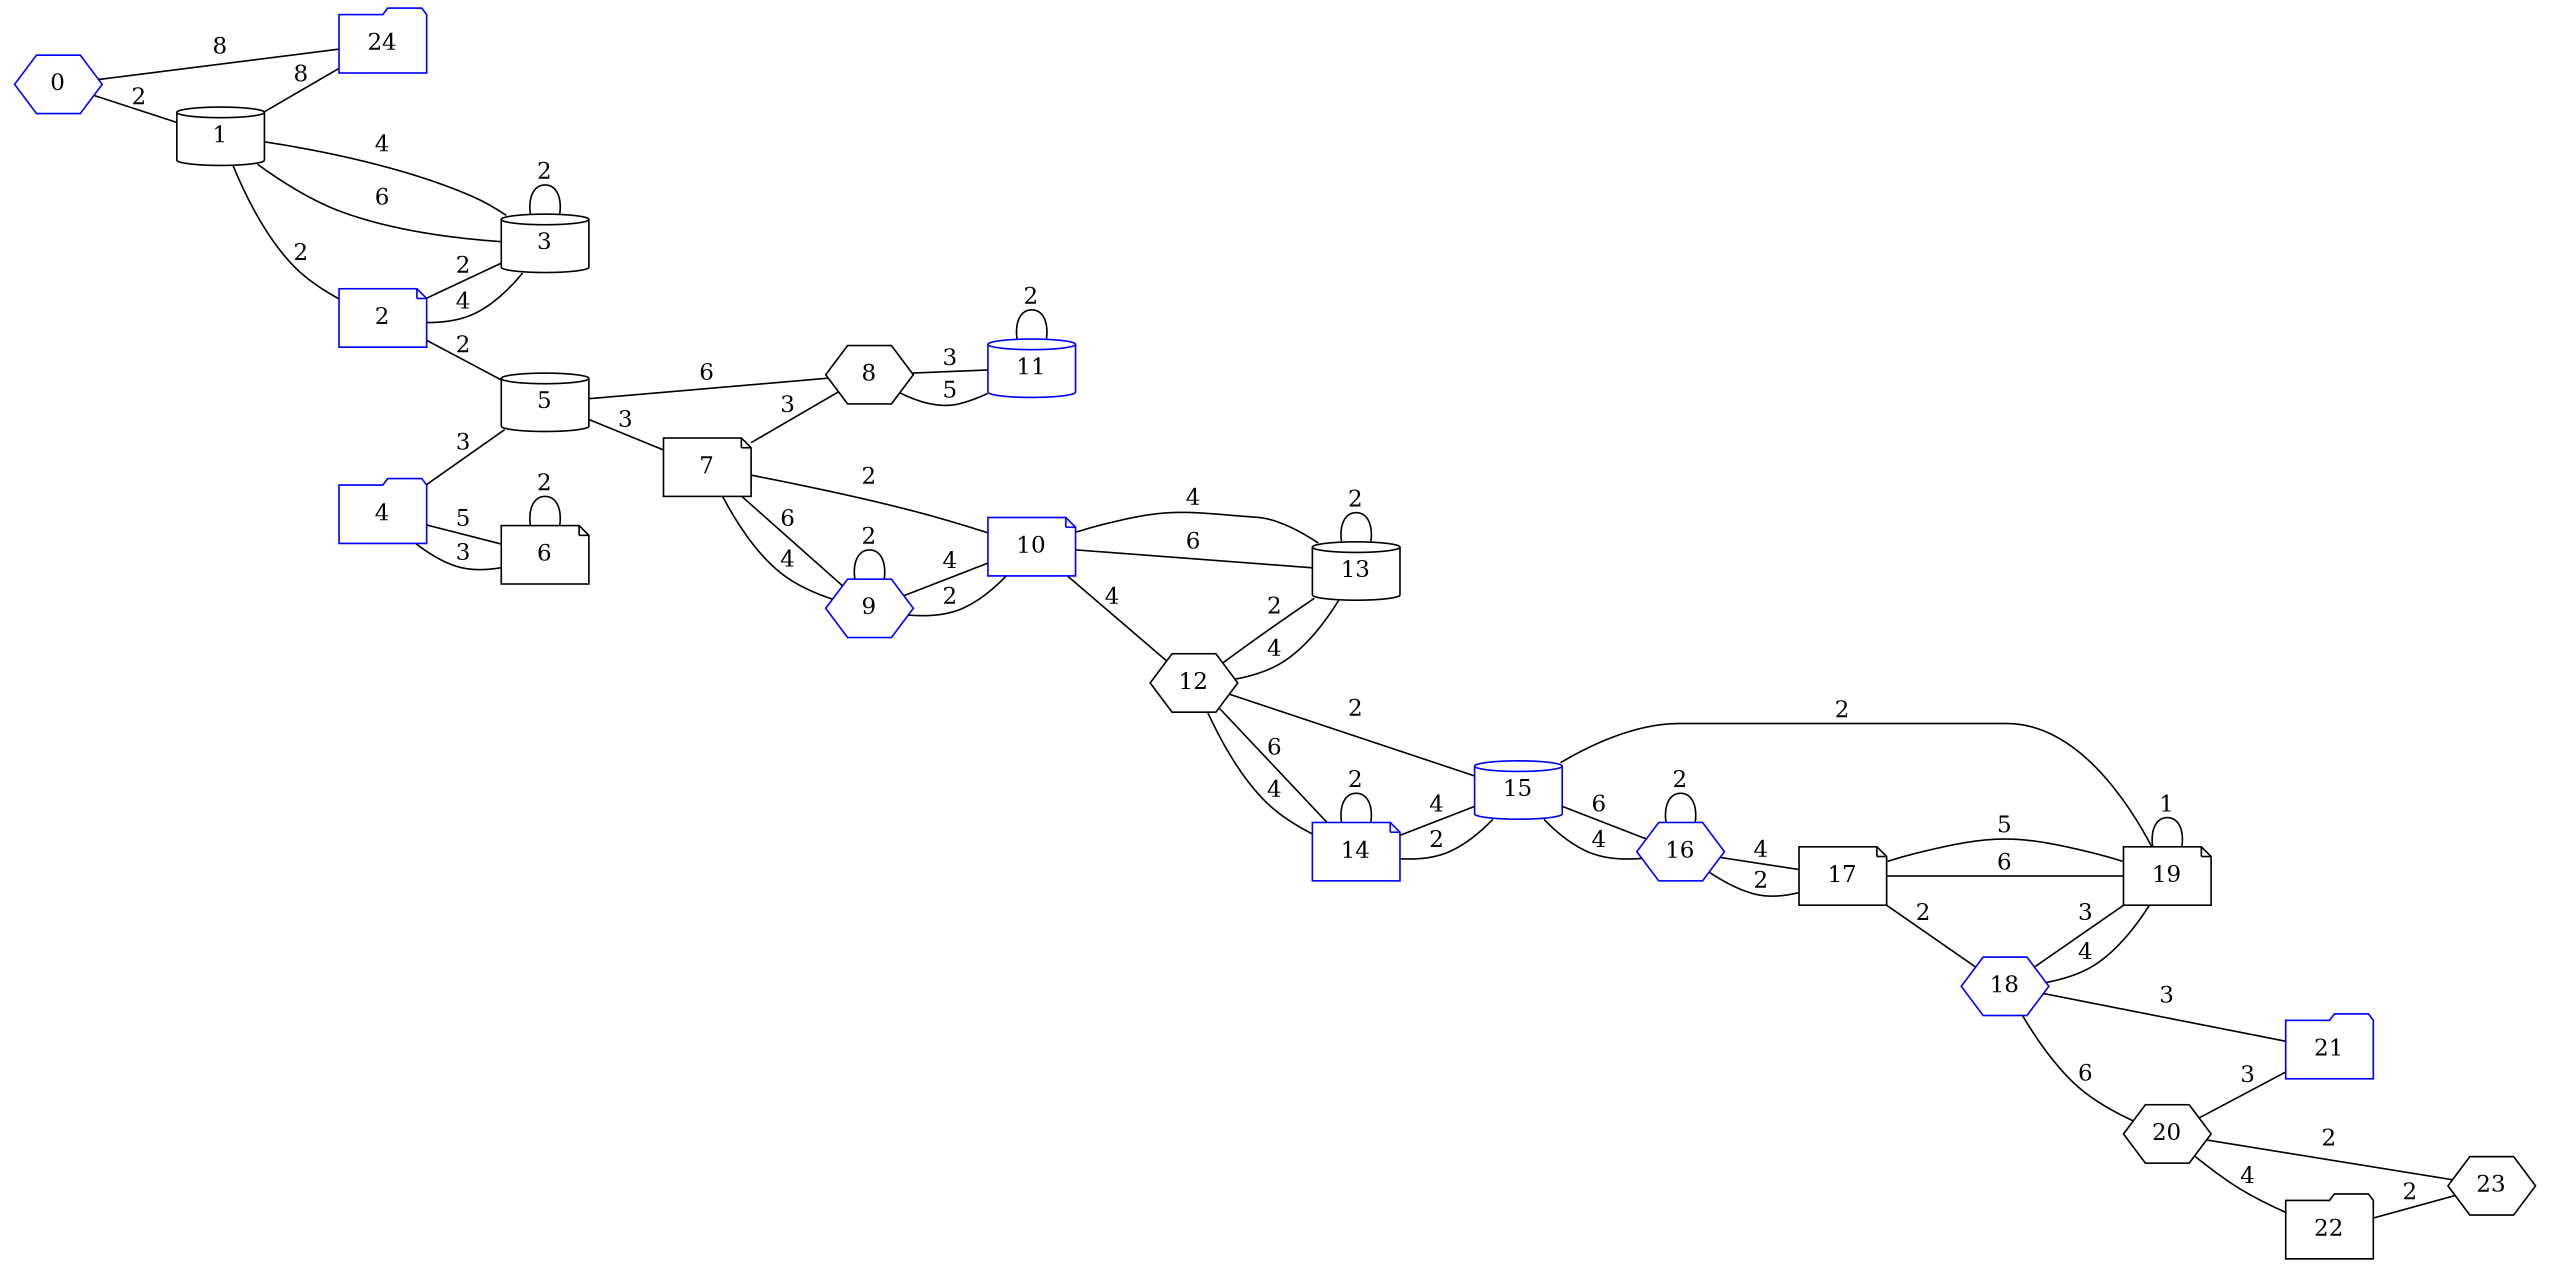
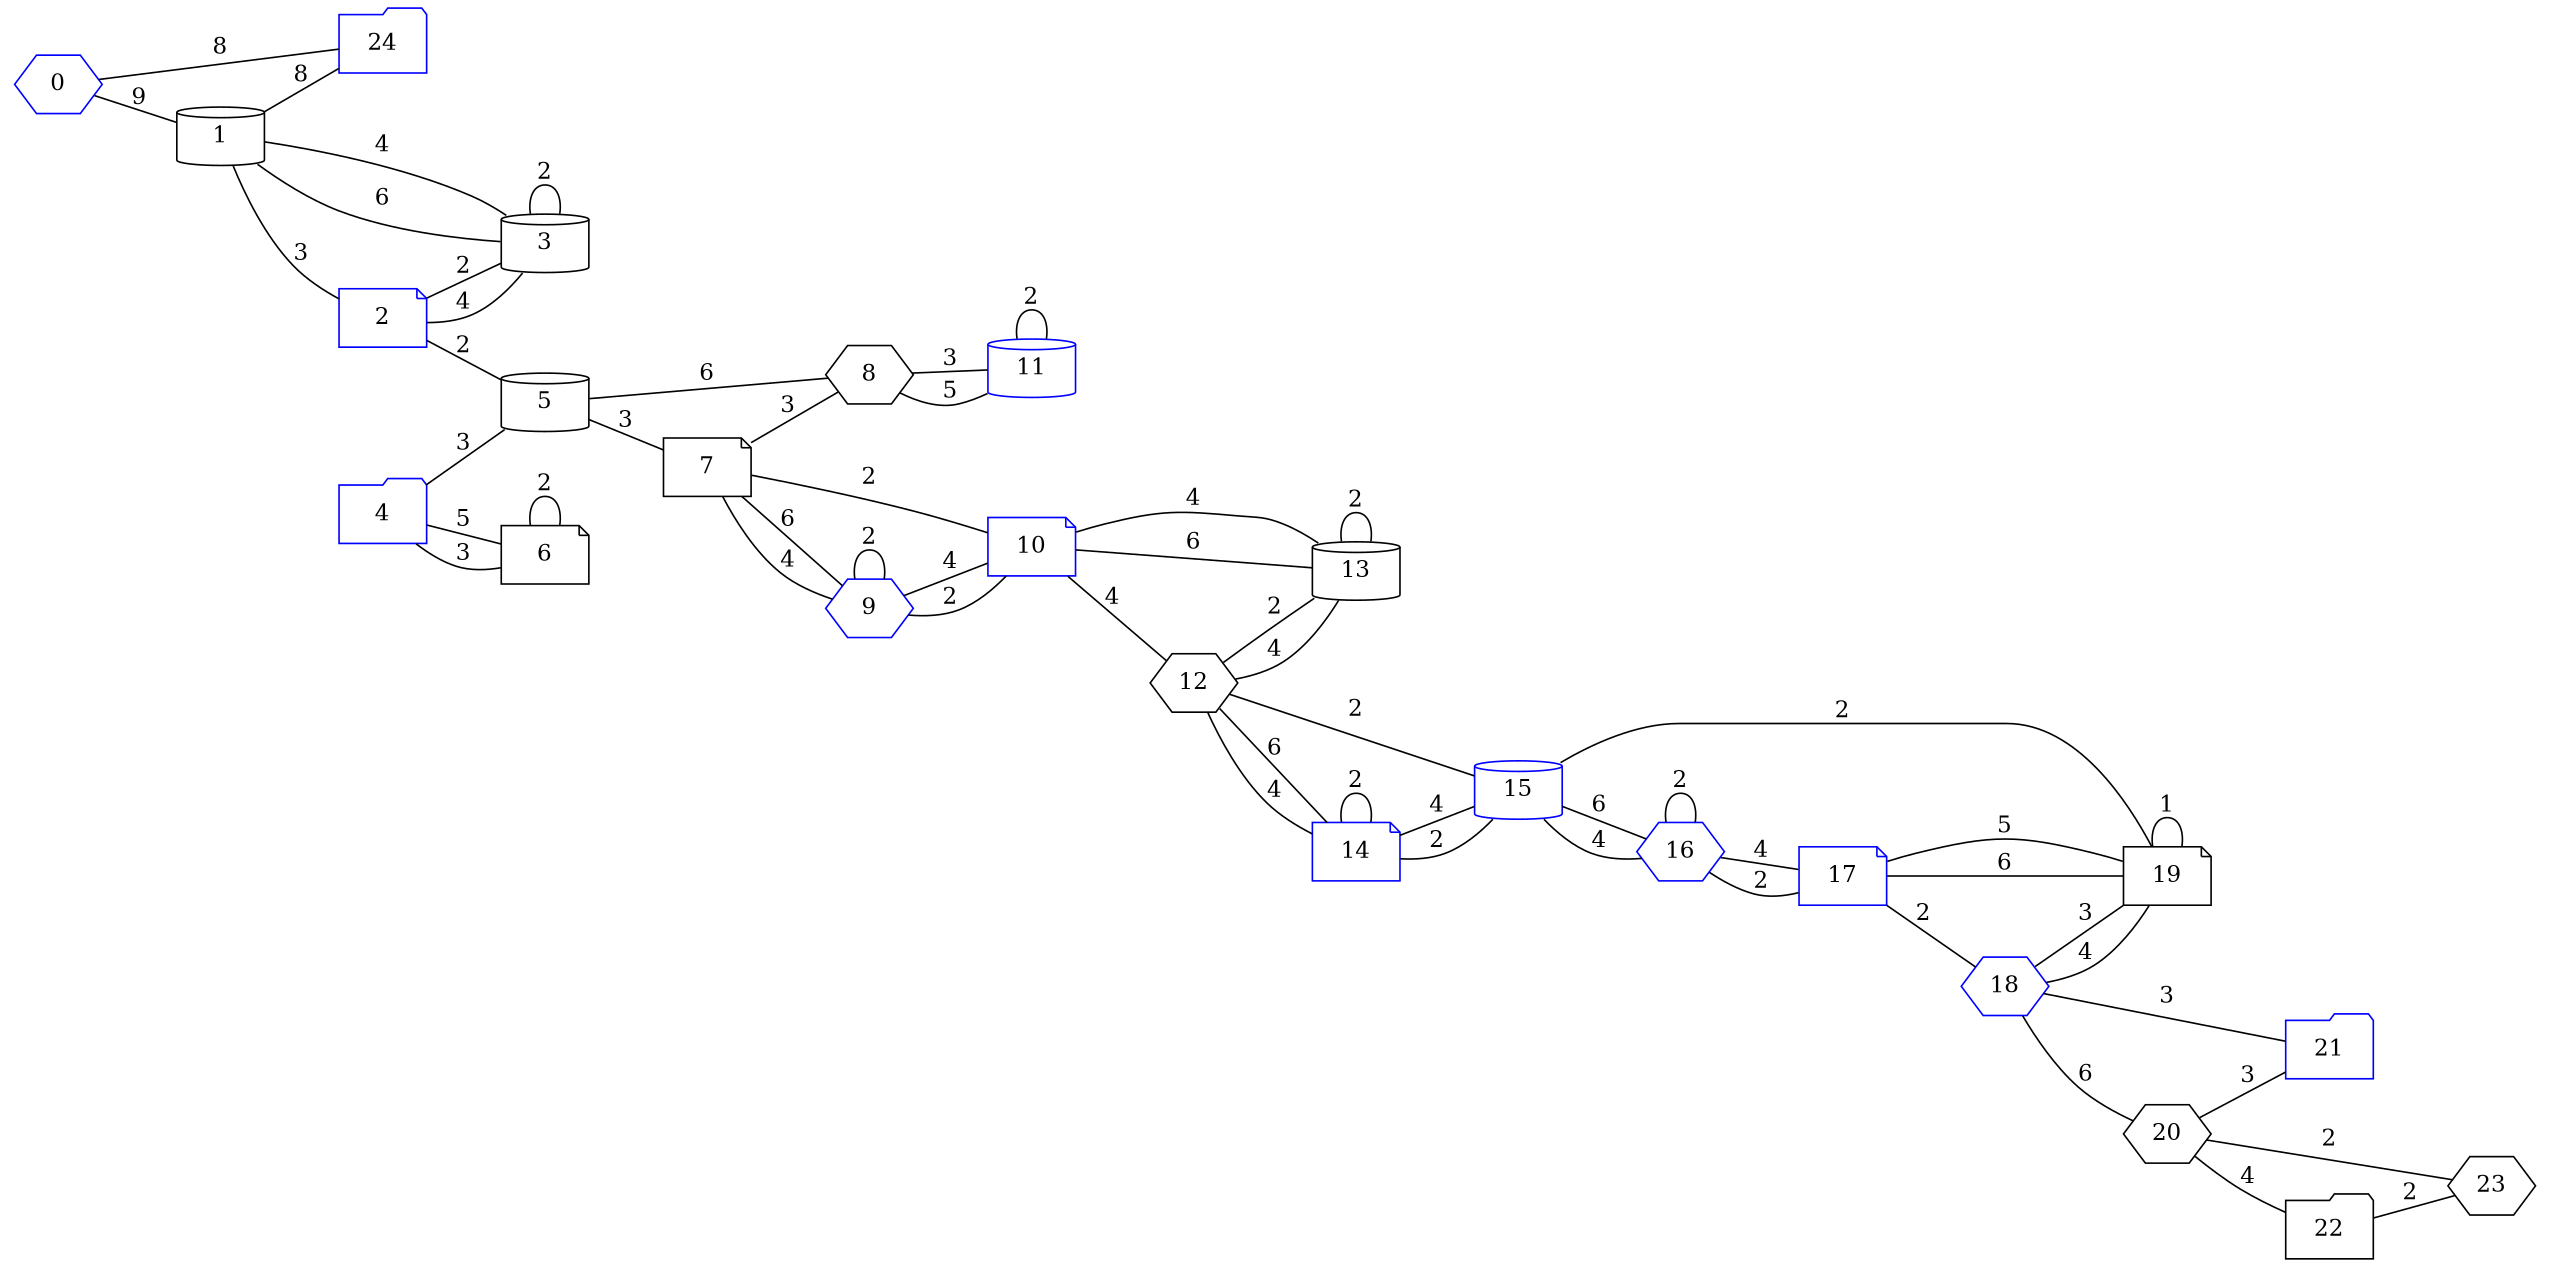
(140, 98) -> (140, 98)
(302, 254) -> (302, 254)
(1843, 876) -> (1843, 876)
